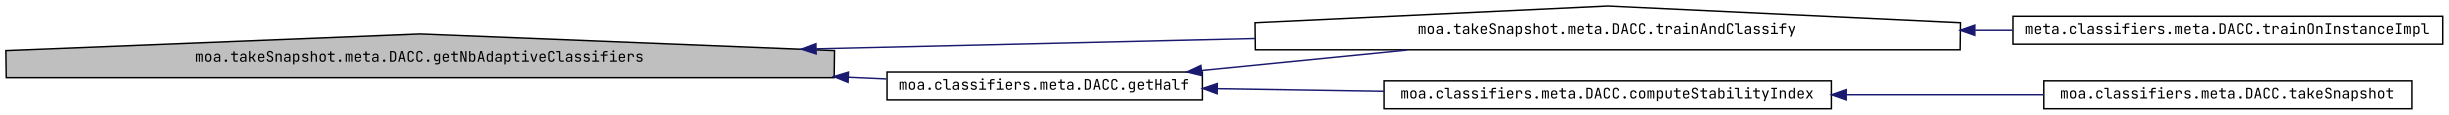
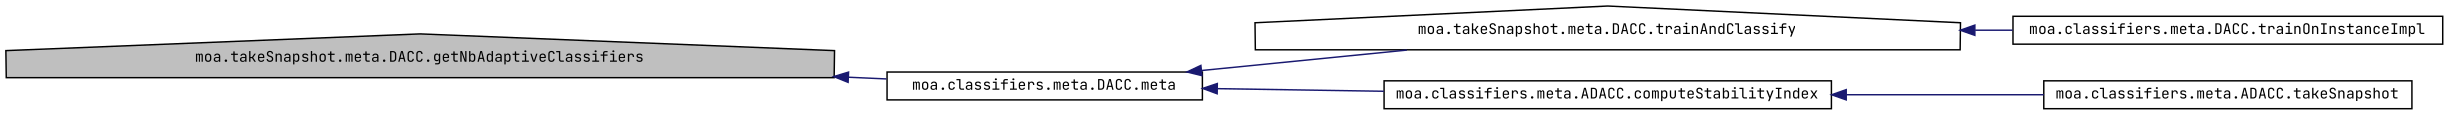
(2228, 30) -> (2228, 30)
(1036, 44) -> none
(1045, 86) -> (1045, 86)
(1608, 95) -> (1608, 95)
(2228, 95) -> (2228, 95)
